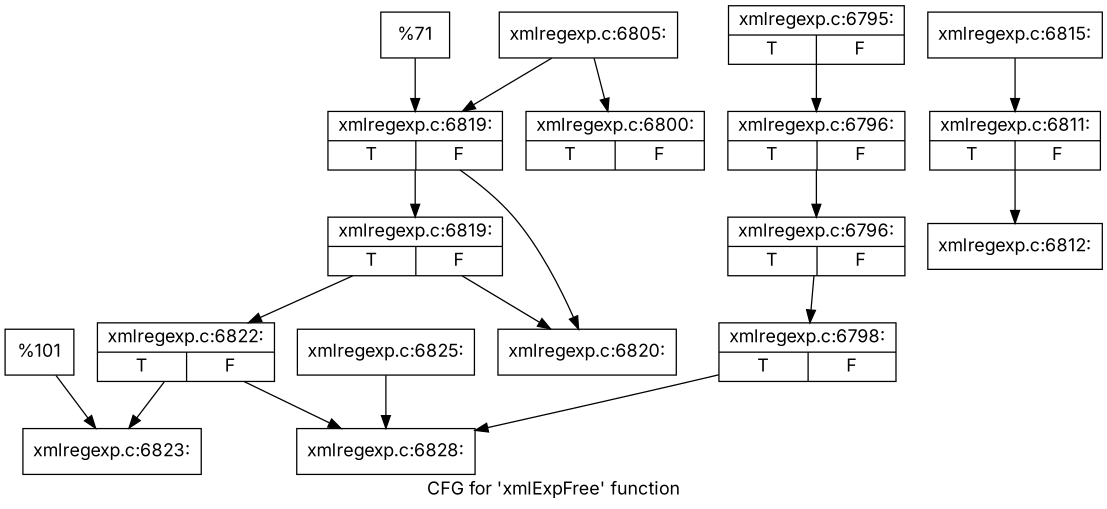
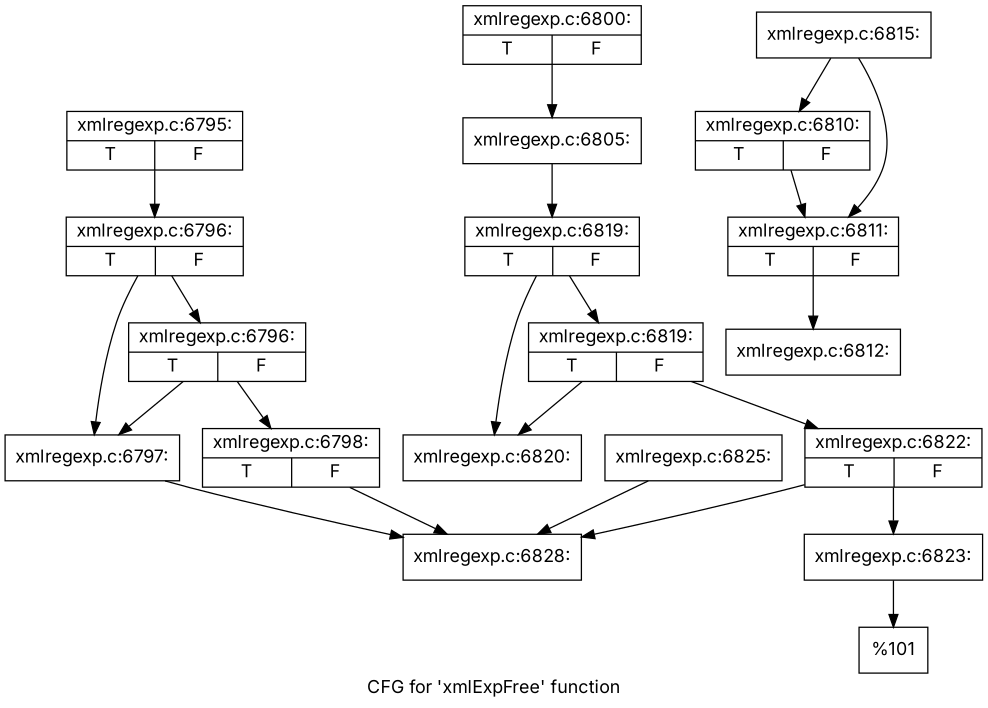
(415, 35) -> none
(599, 79) -> (552, 85)
none -> (783, 141)
(72, 397) -> (893, 597)
none -> (92, 458)
